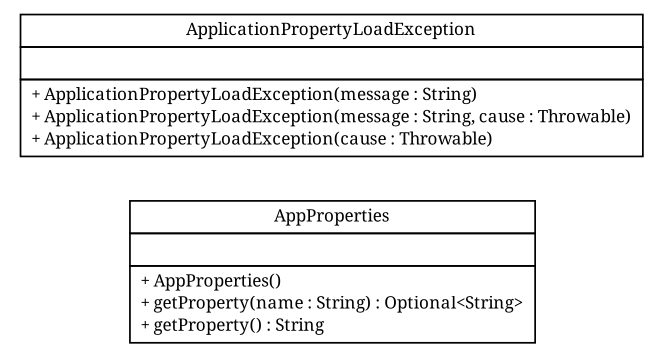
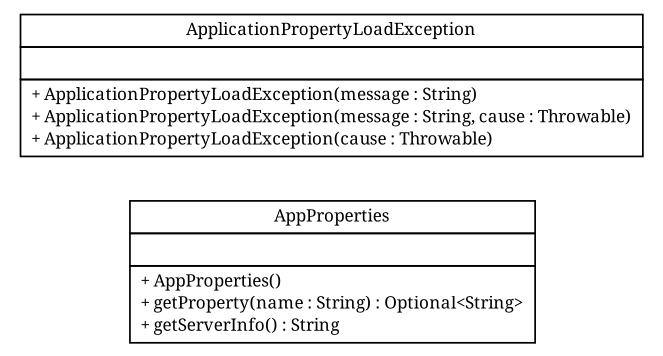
(233, 326) -> (240, 326)
